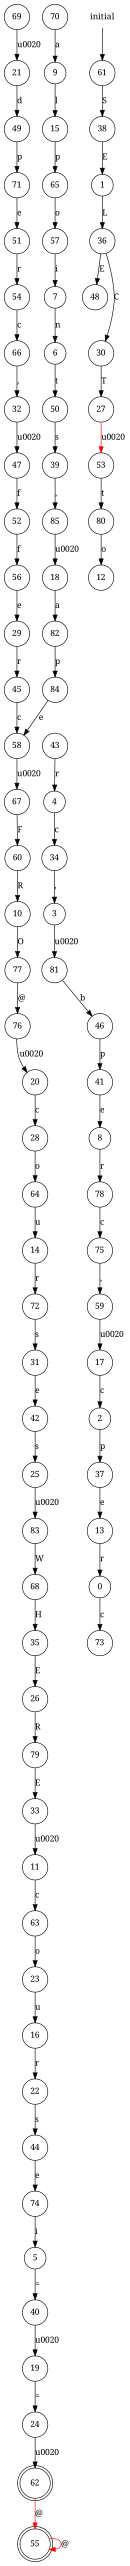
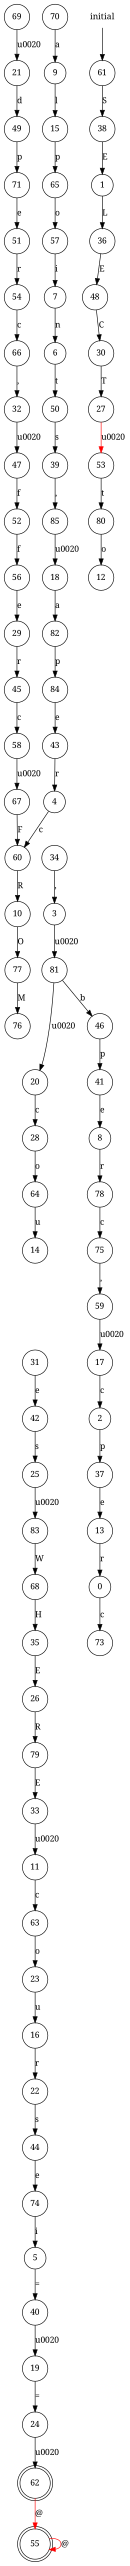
(114, 294) -> (98, 322)
(38, 715) -> (55, 715)
(54, 826) -> (38, 827)
(22, 998) -> (22, 998)
(18, 1054) -> (50, 1024)
(35, 1307) -> none
